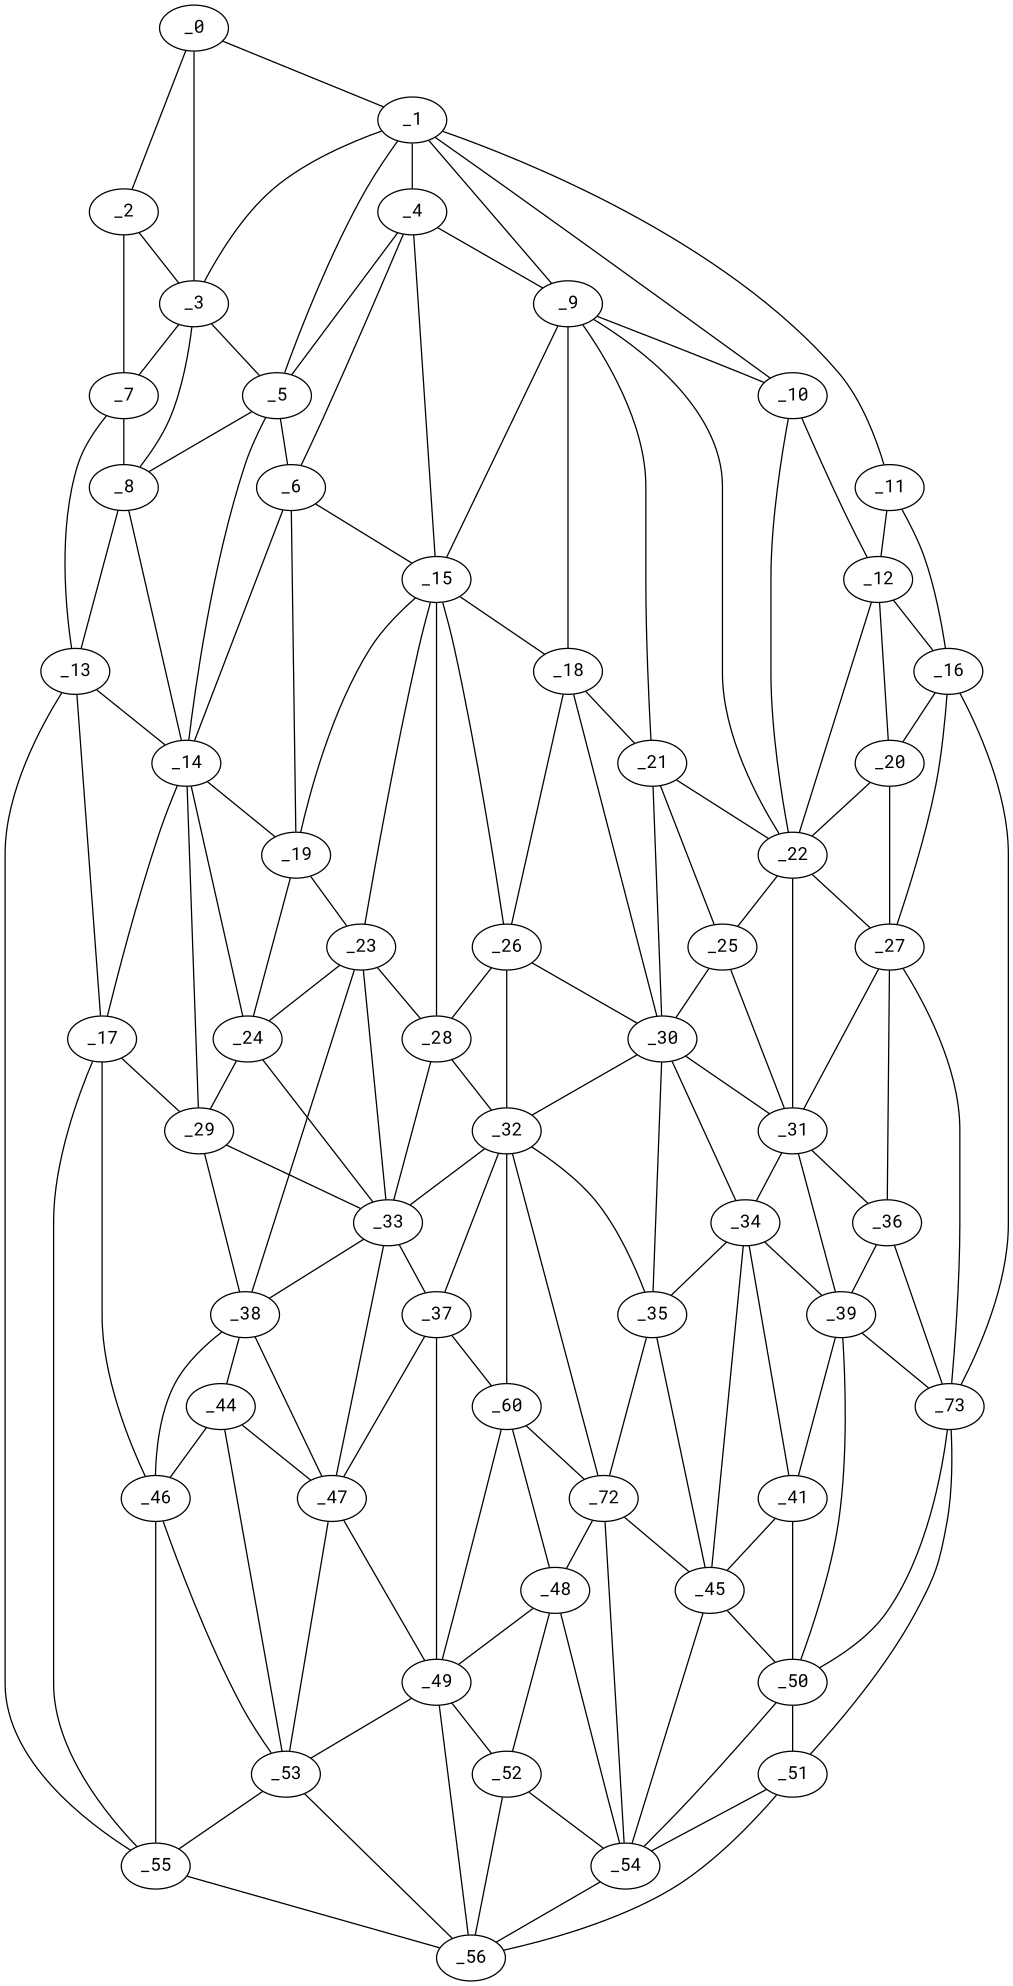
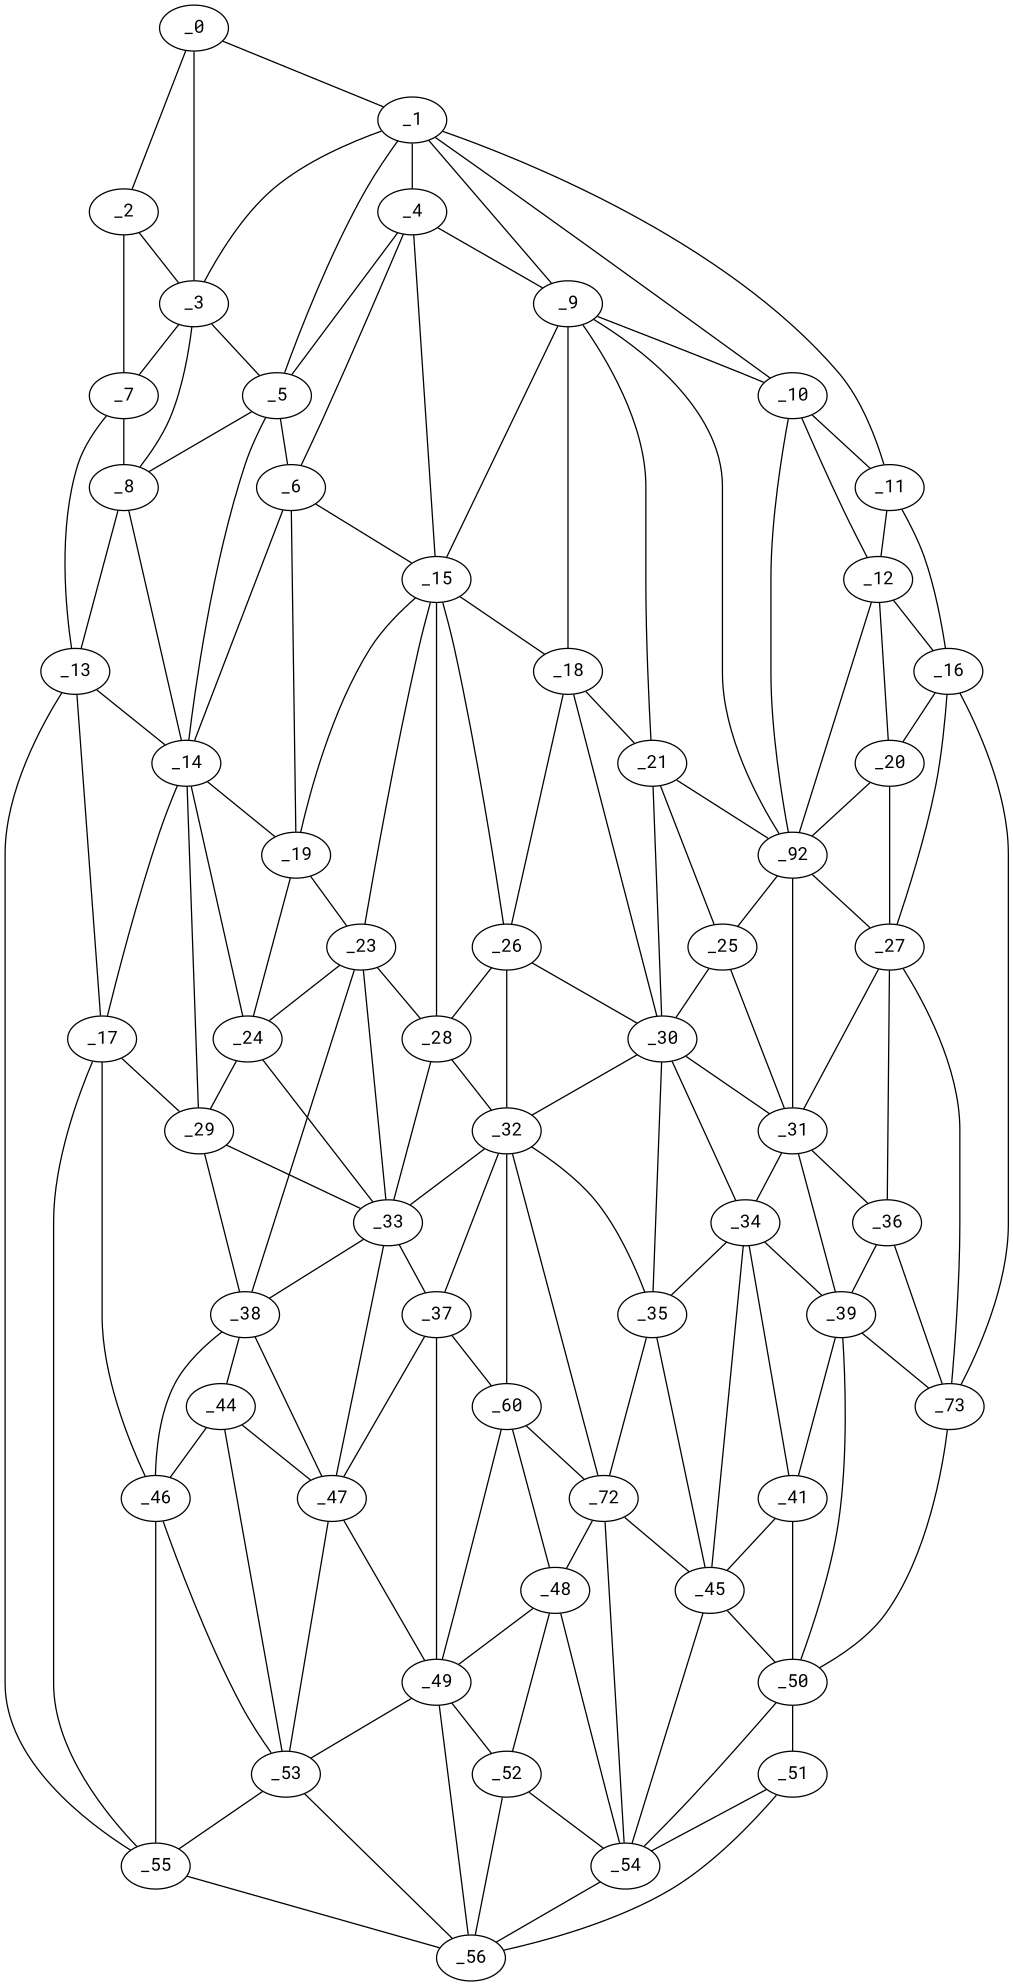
none -> (841, 442)
(793, 855) -> (793, 855)
(918, 1607) -> none
